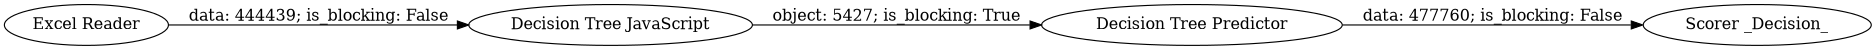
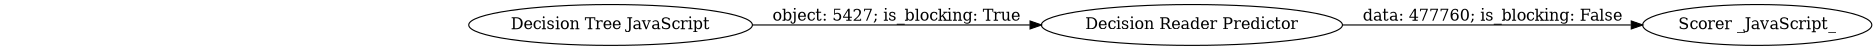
(86, 25) -> none
(1192, 25) -> (1192, 25)
(1757, 25) -> (1757, 25)
